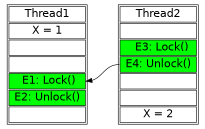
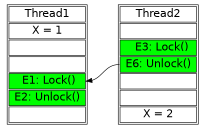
(158, 64) -> (158, 64)
